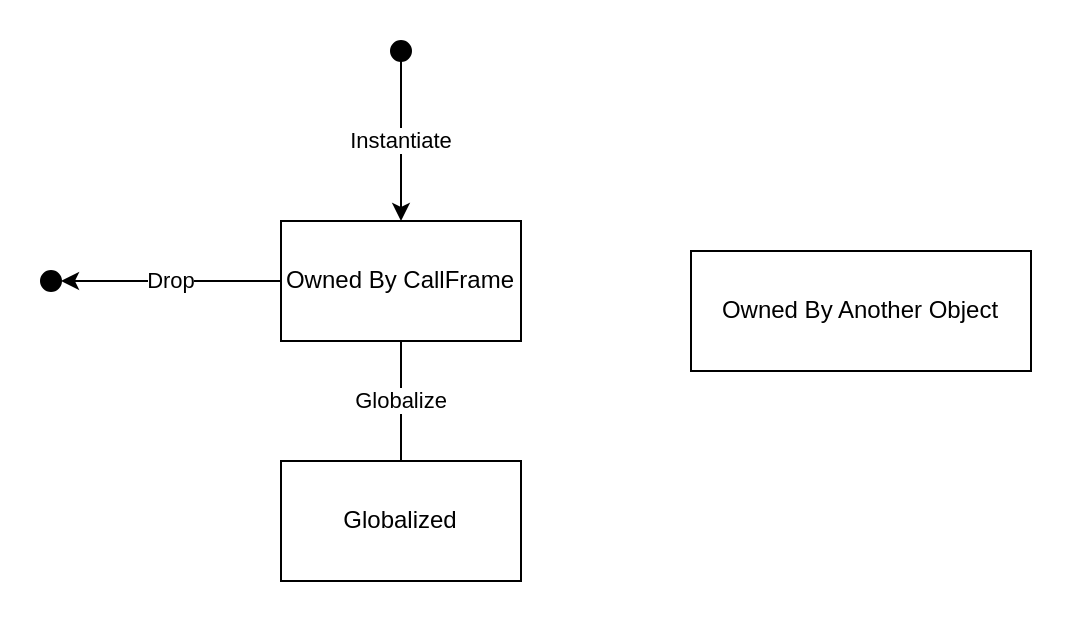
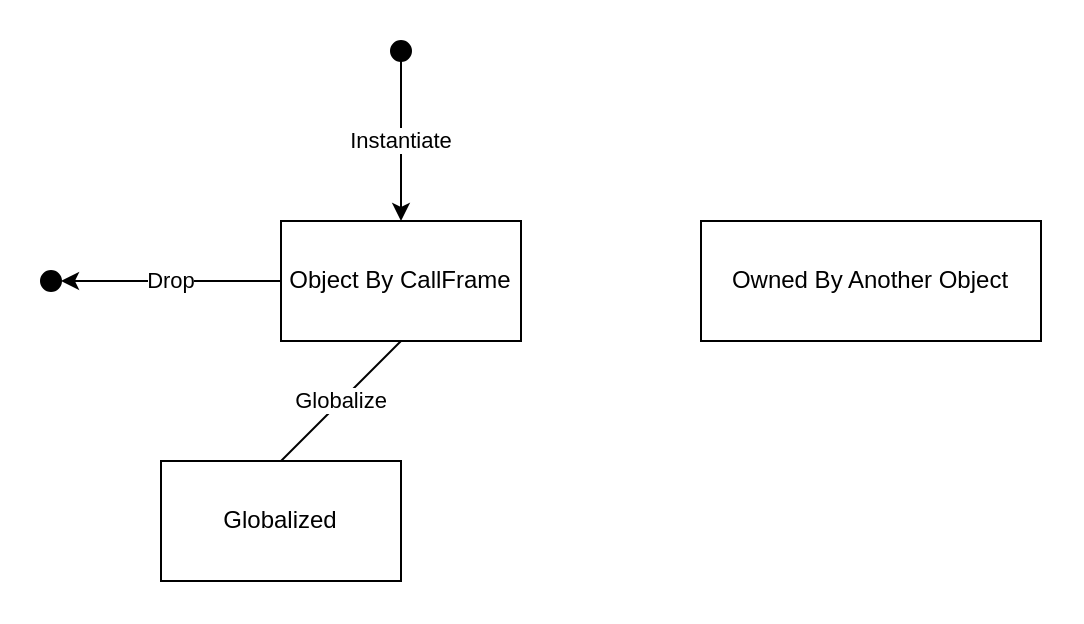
(401, 281) -> (401, 281)
(861, 311) -> (871, 281)
(401, 521) -> (281, 521)
